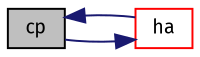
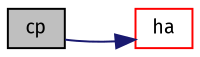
(110, 15) -> none
